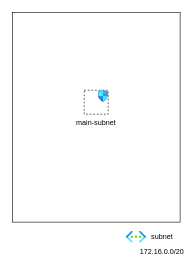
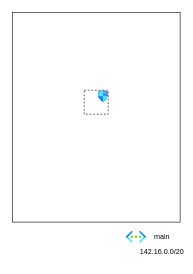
(96, 123) -> none
(162, 237) -> (162, 237)
(162, 252) -> (162, 252)
